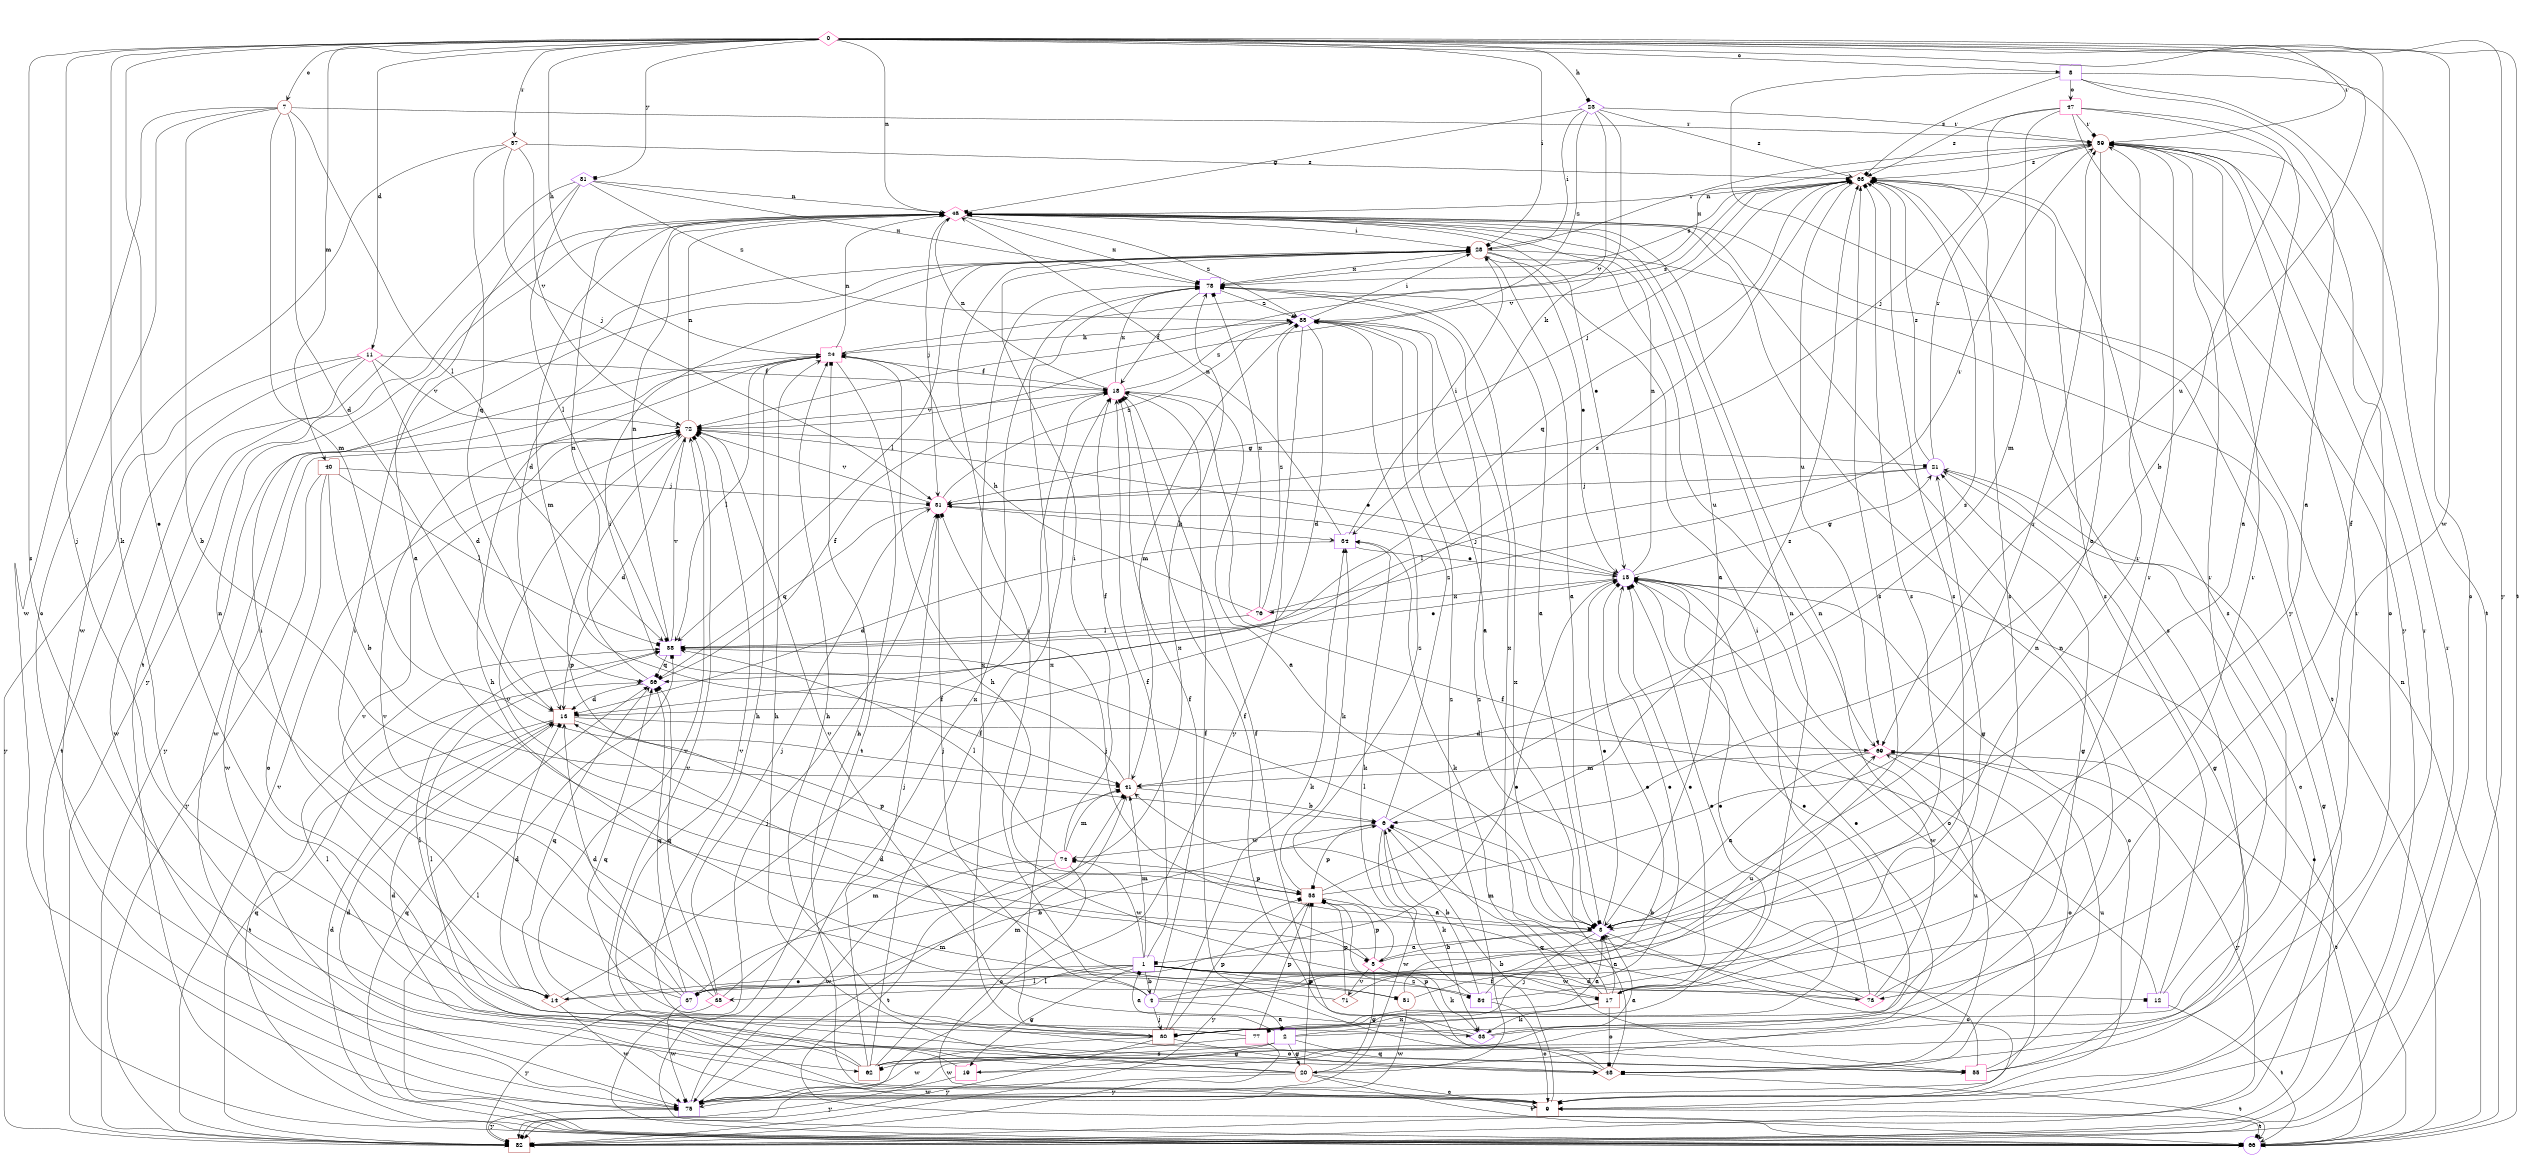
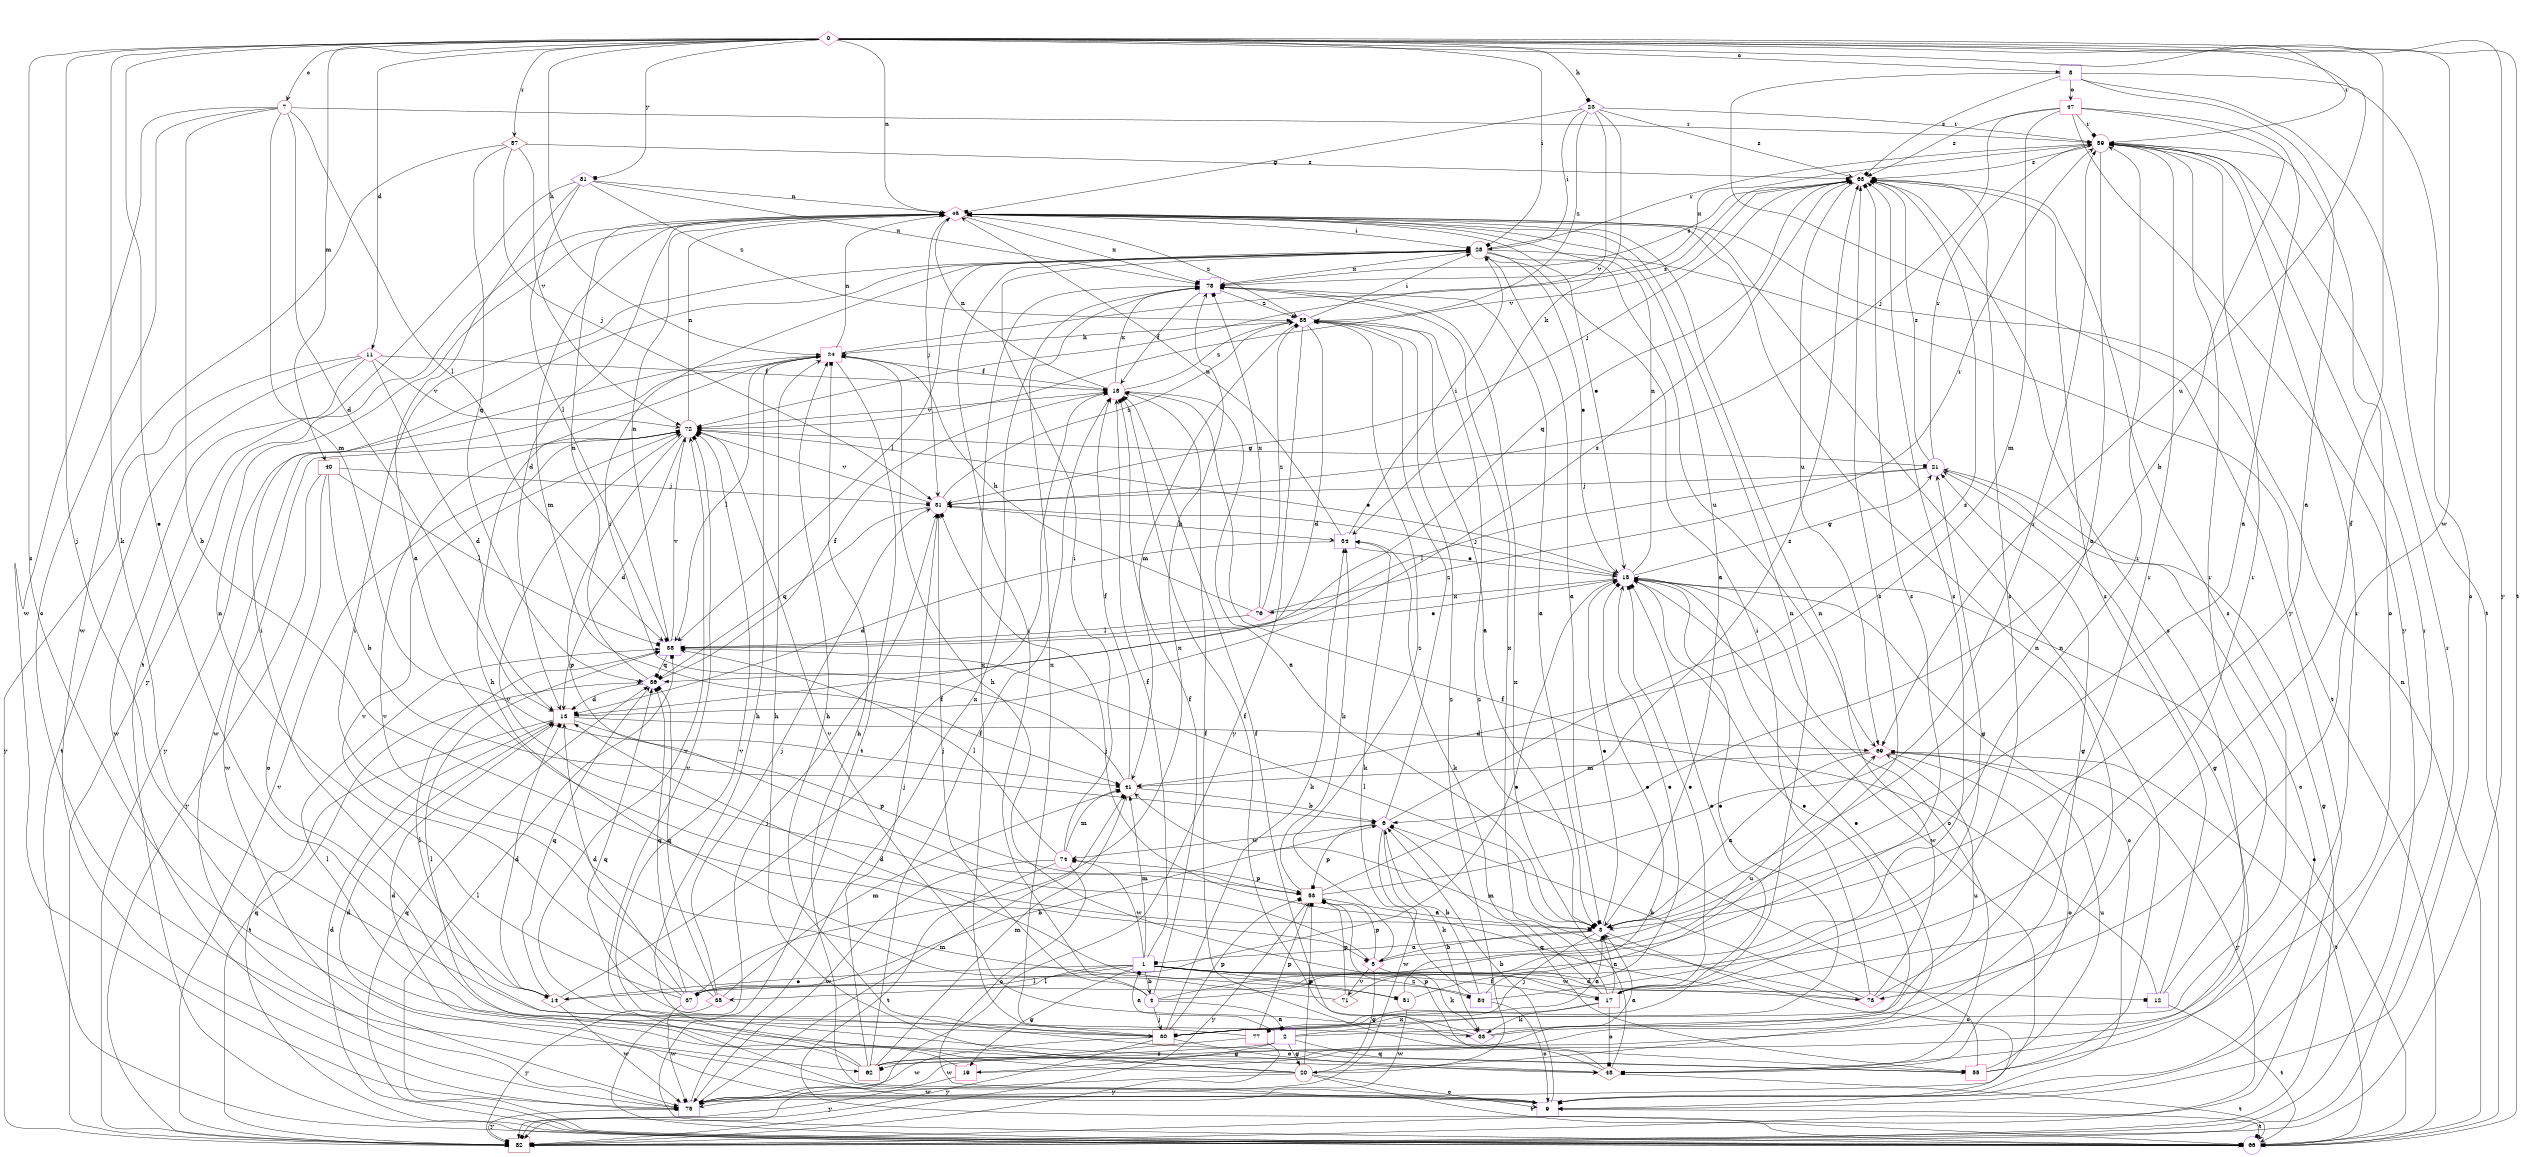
(1412, 209) -> none
(1548, 1109) -> (1548, 1109)
